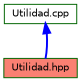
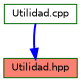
(47, 46) -> (34, 36)
